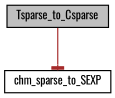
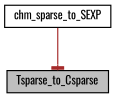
(58, 46) -> (58, 46)
